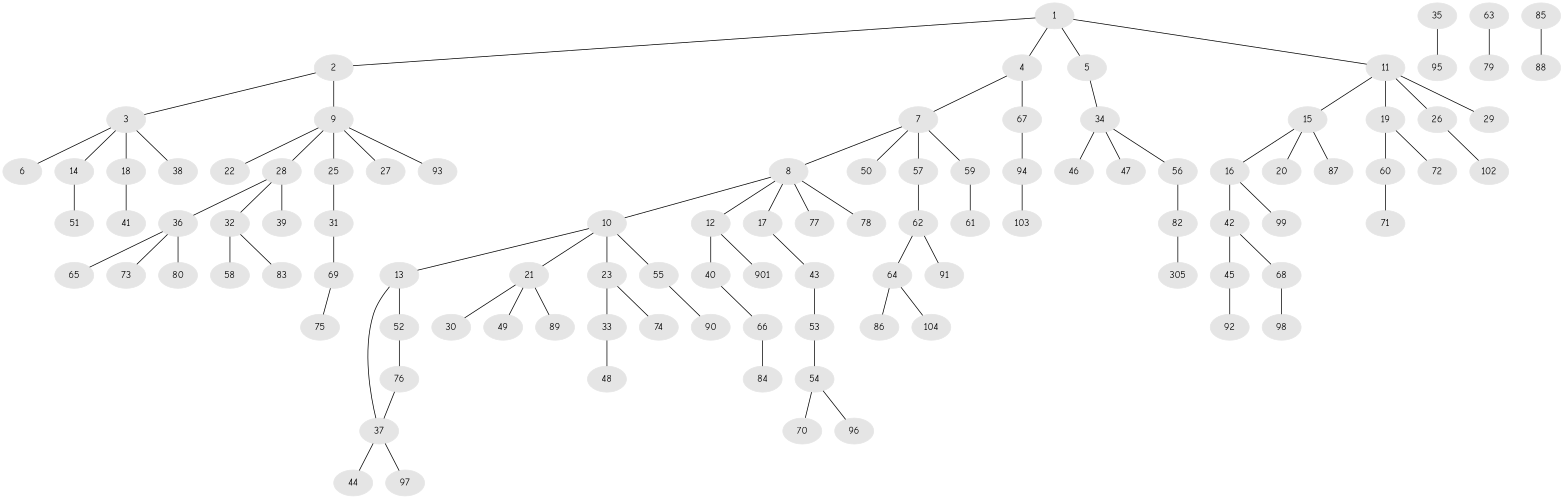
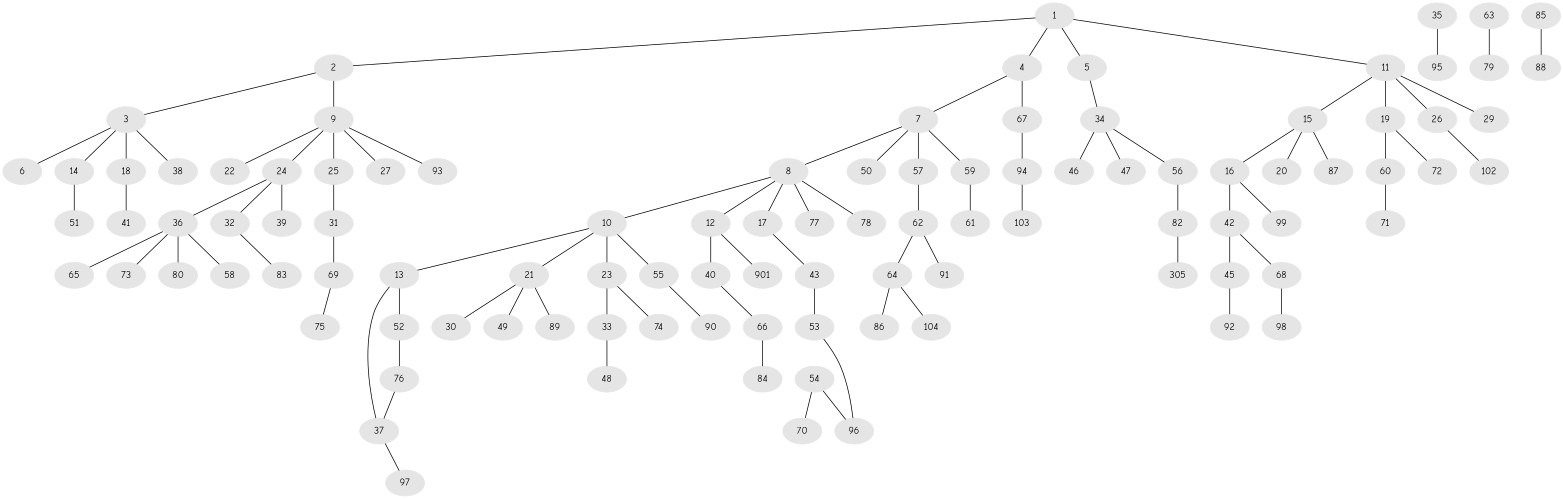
(282, 172) -> (282, 172)
(230, 249) -> (204, 249)
(815, 353) -> (844, 376)
(353, 483) -> none
